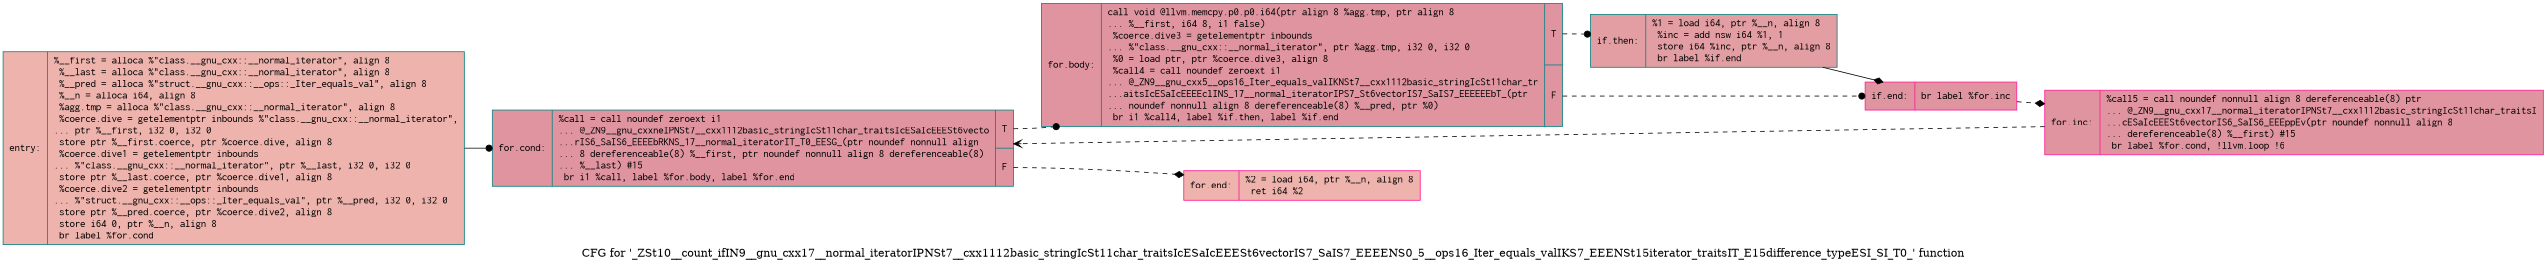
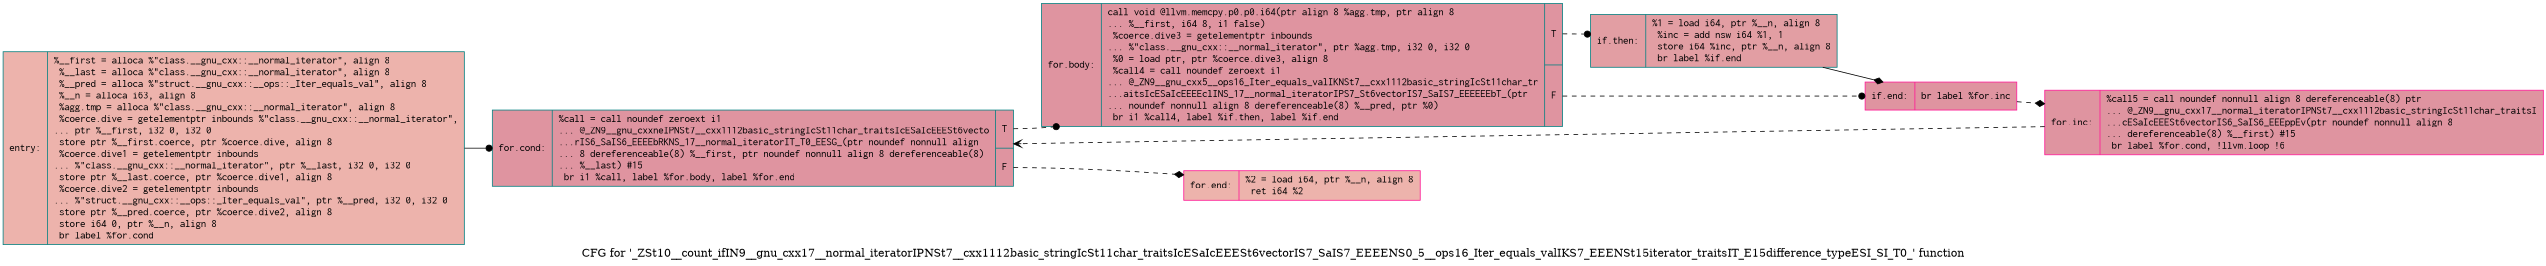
(125, 95) -> (125, 95)
